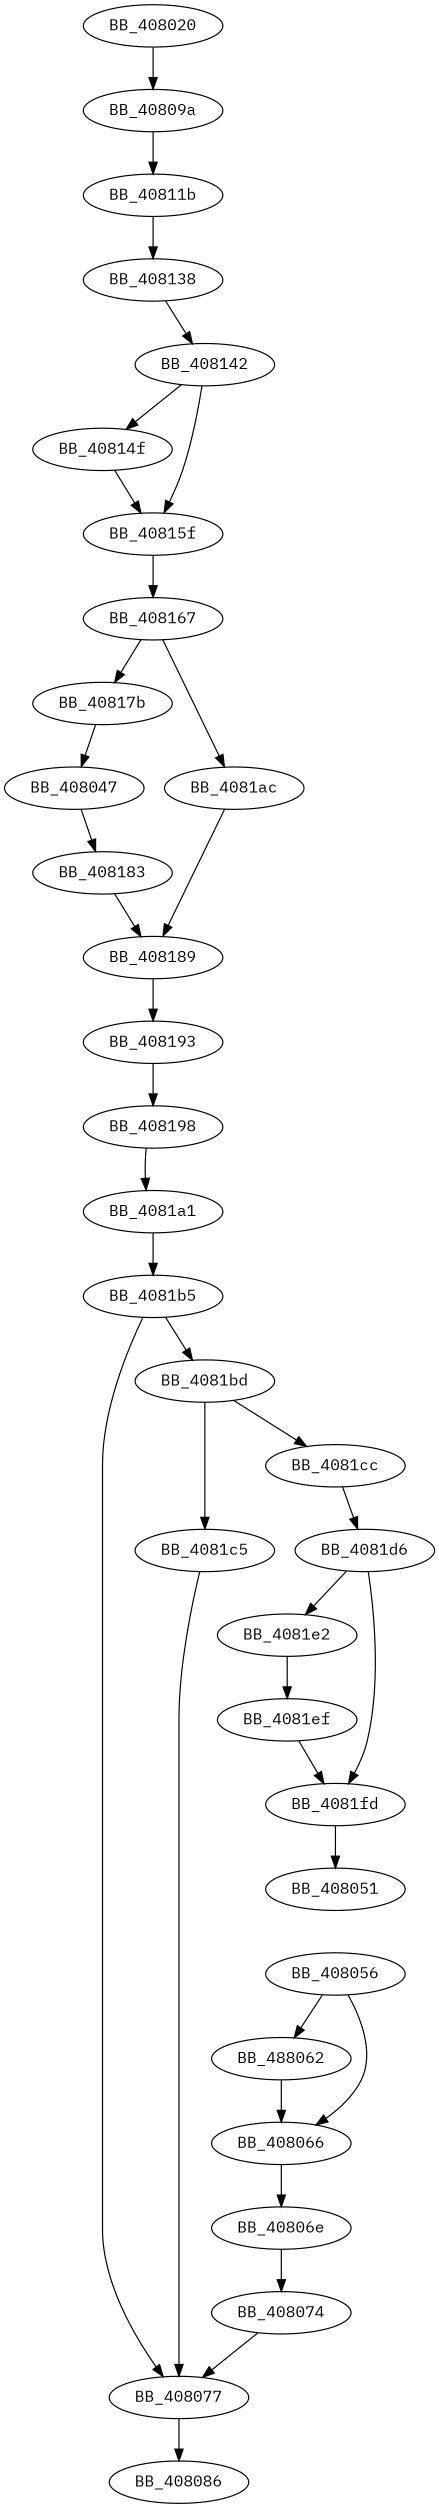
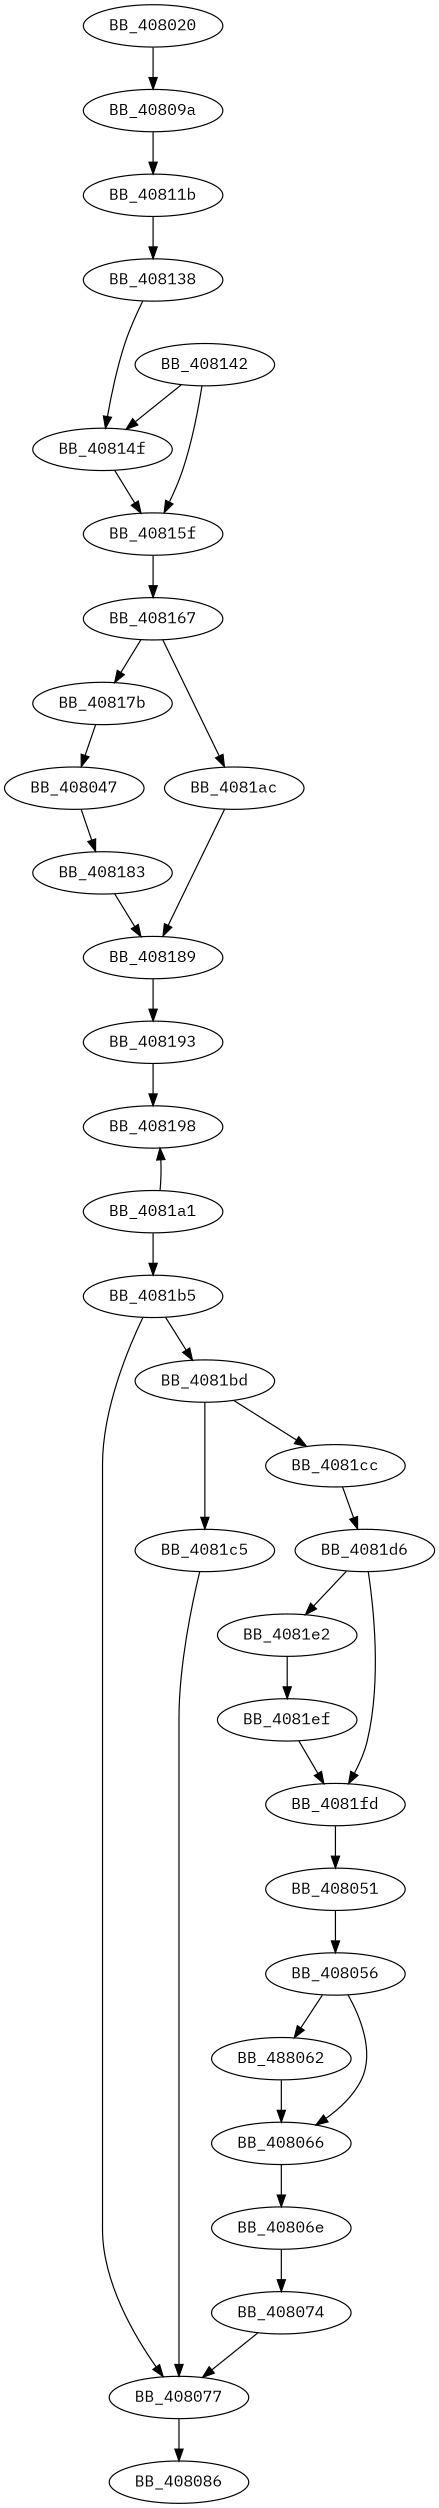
(176, 317) -> (121, 357)
(145, 1163) -> (161, 1175)
none -> (335, 1926)
